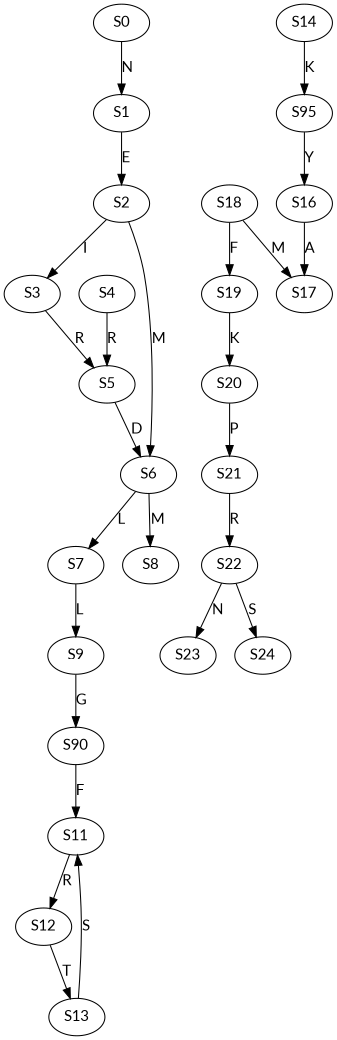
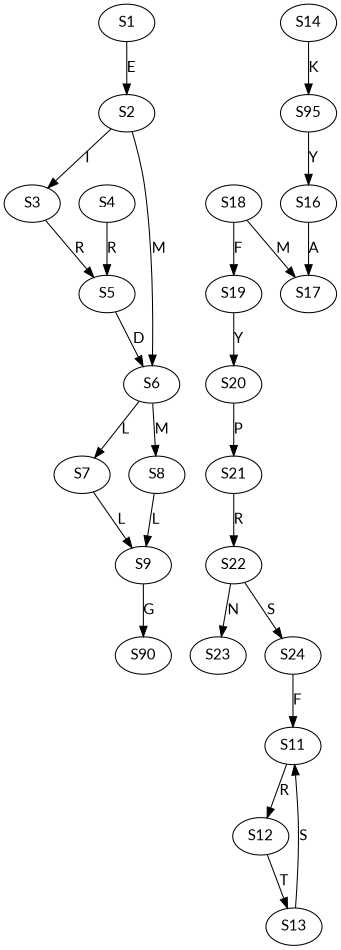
(122, 23) -> none
(235, 339) -> (239, 339)
none -> (151, 515)
(76, 786) -> (293, 696)
